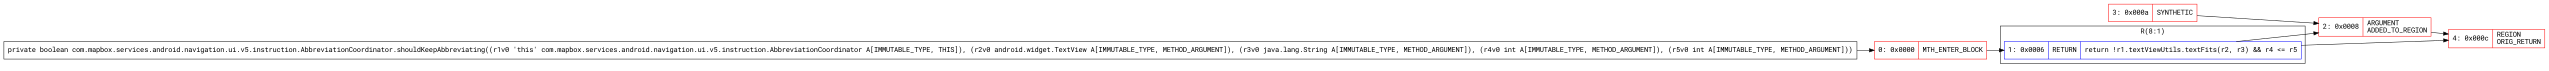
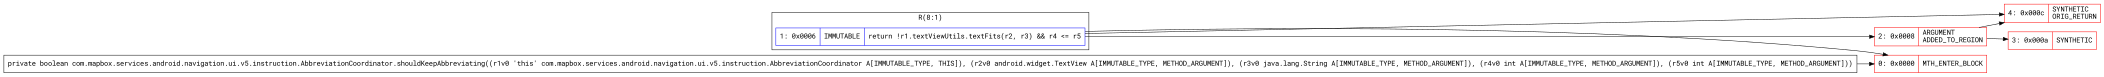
(2255, 19) -> (1995, 39)
(2509, 35) -> (2071, 9)
(1993, 50) -> (1484, 31)
(2065, 50) -> (842, 36)
